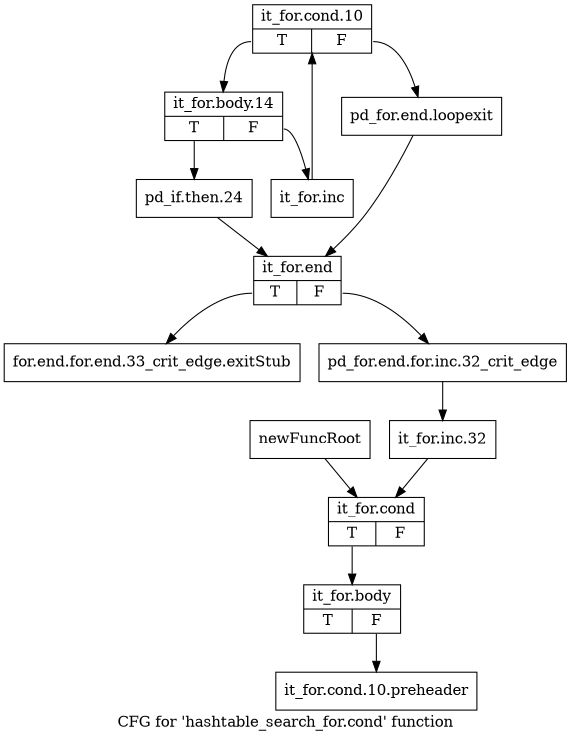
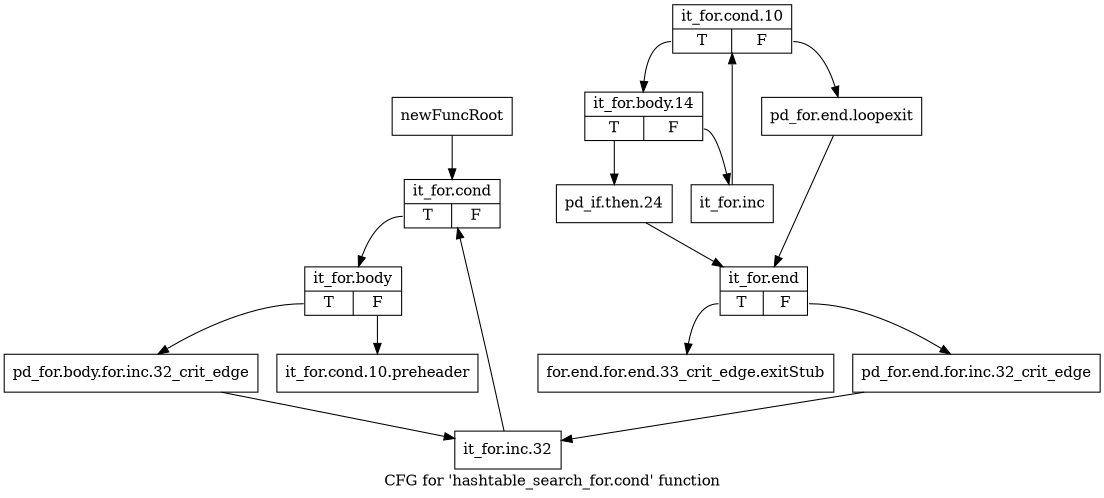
none -> (131, 373)
